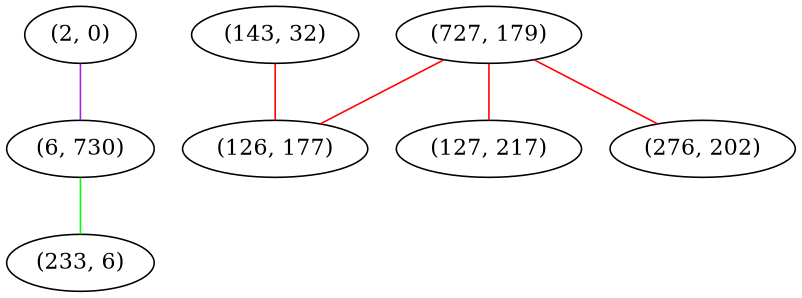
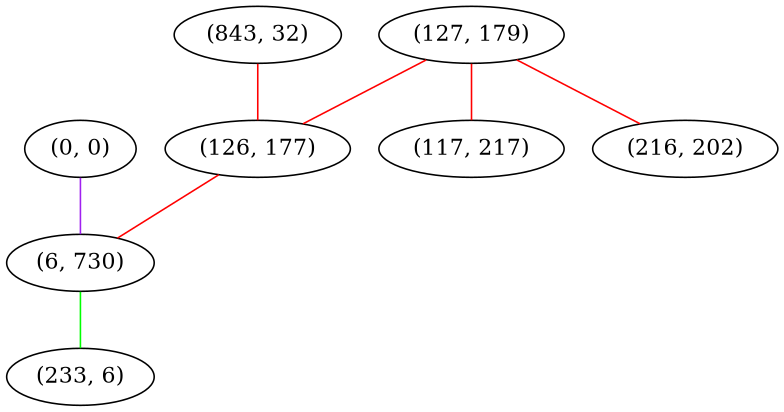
(80, 35) -> (80, 149)
(275, 35) -> (258, 35)
(489, 35) -> (472, 35)
(489, 149) -> (472, 149)
(703, 149) -> (685, 149)
none -> (168, 206)
